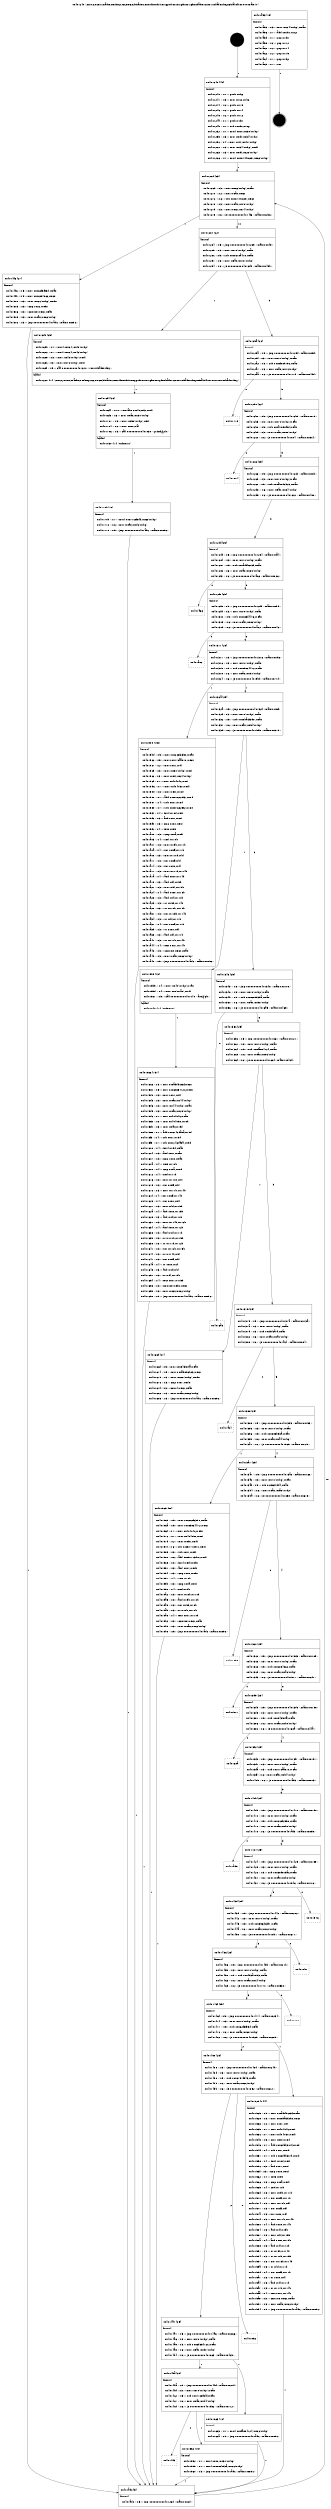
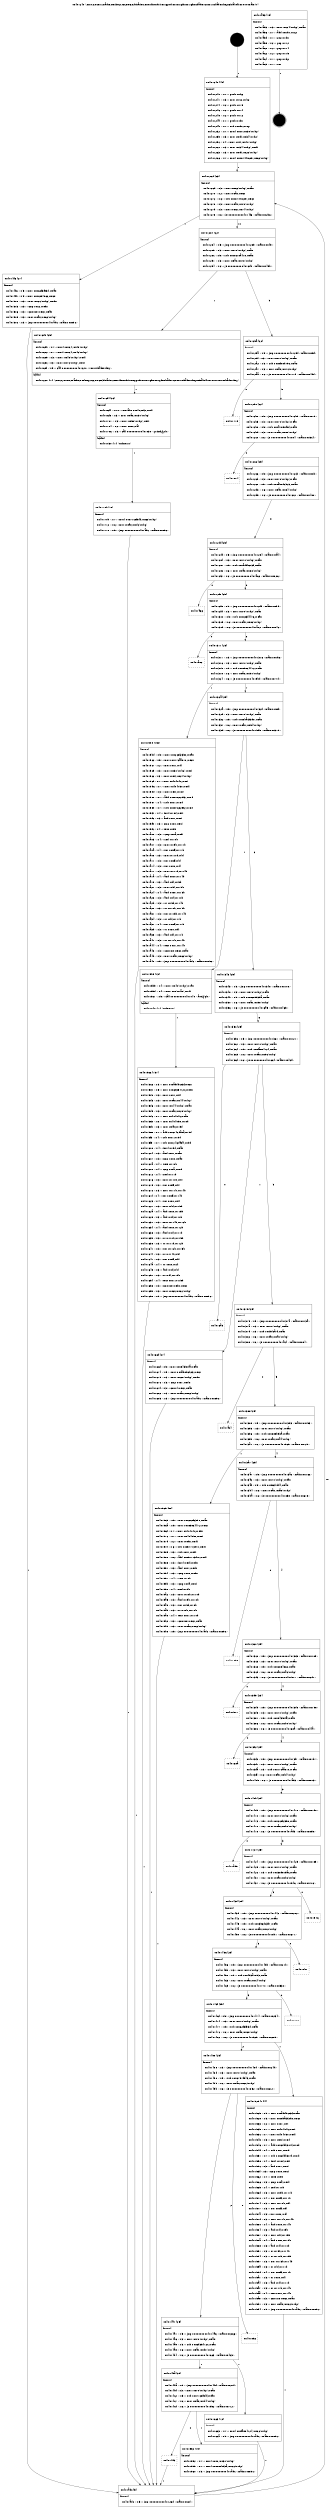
(281, 449) -> none
(215, 1165) -> (220, 1192)
(283, 1686) -> (283, 1686)
(184, 2480) -> (164, 2474)
